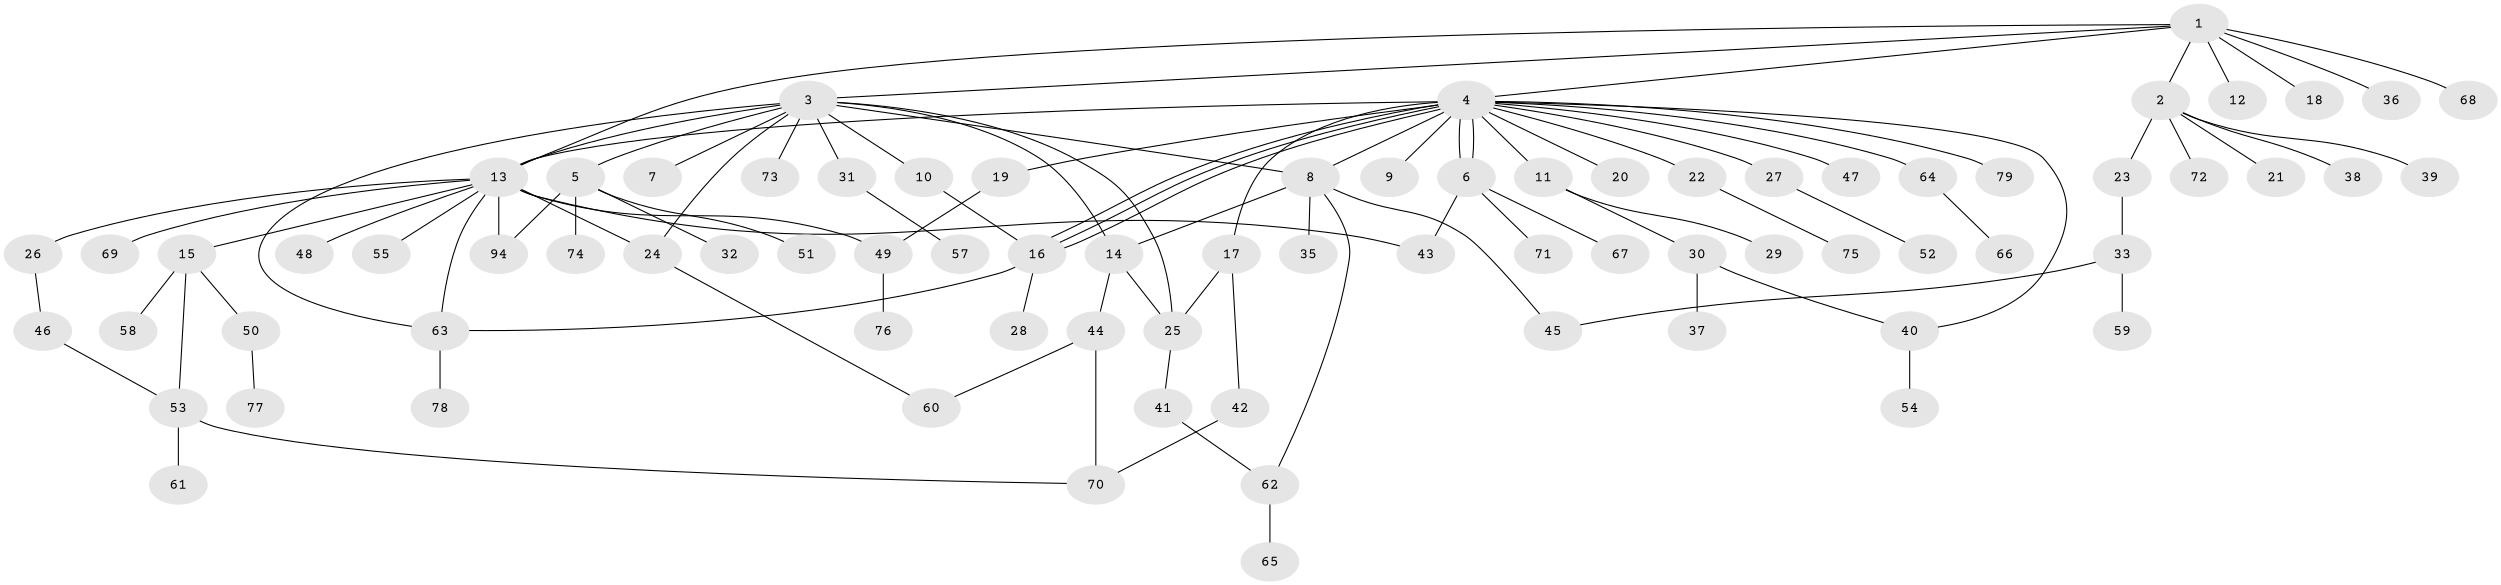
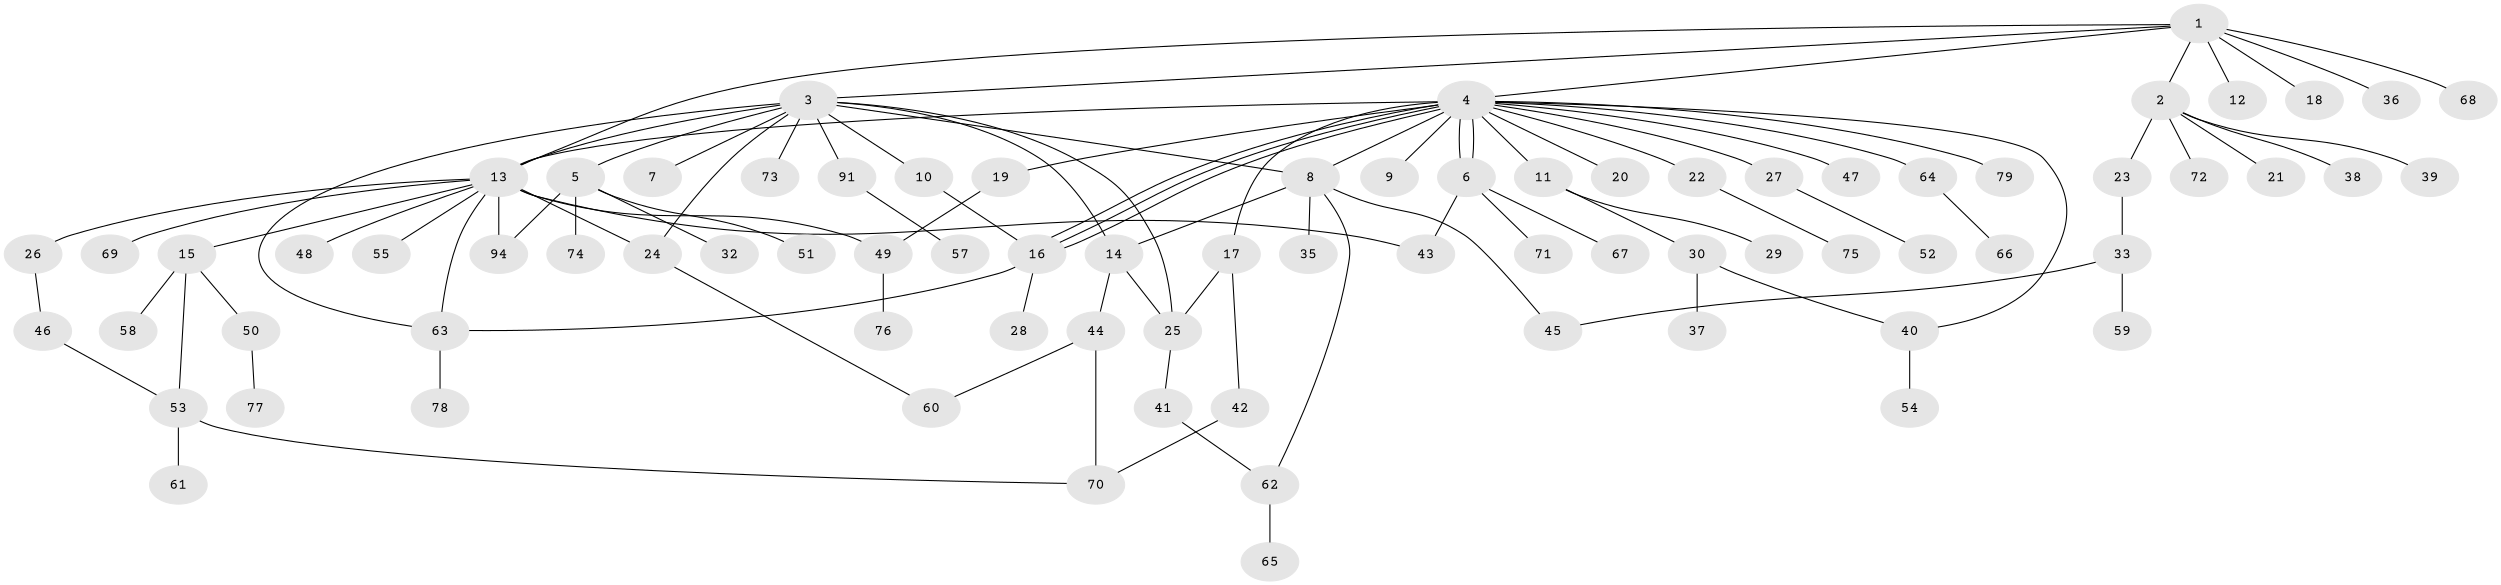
(847, 177) -> (847, 177)
